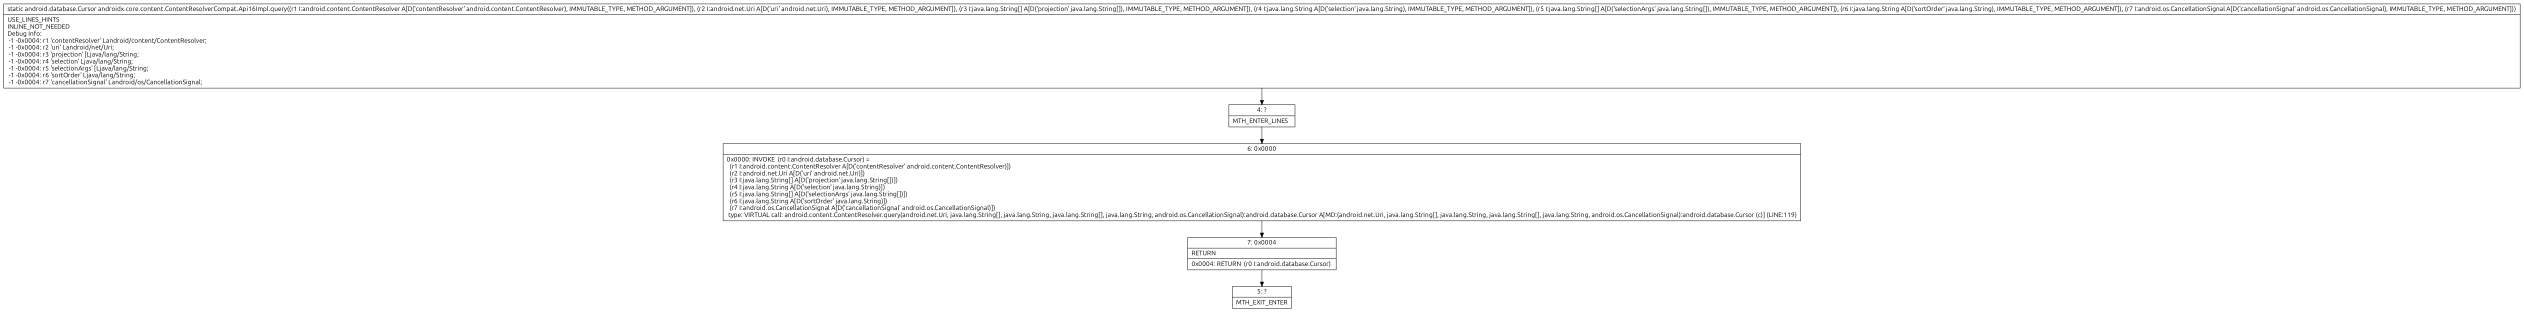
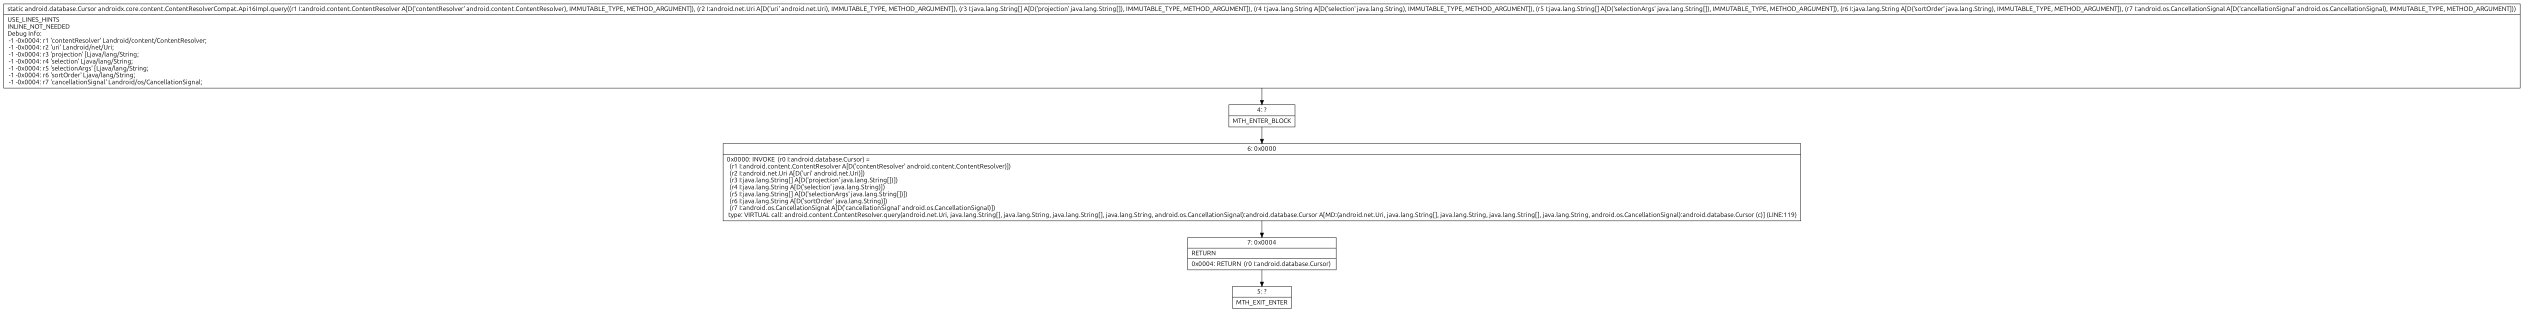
(1261, 121) -> (1262, 121)
